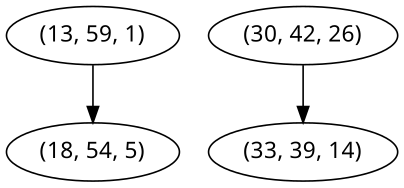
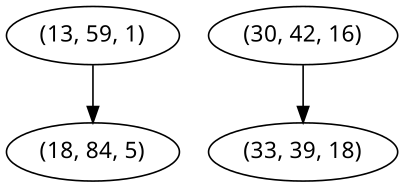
(303, 36) -> (303, 36)
(93, 152) -> (93, 152)
(303, 152) -> (303, 152)
